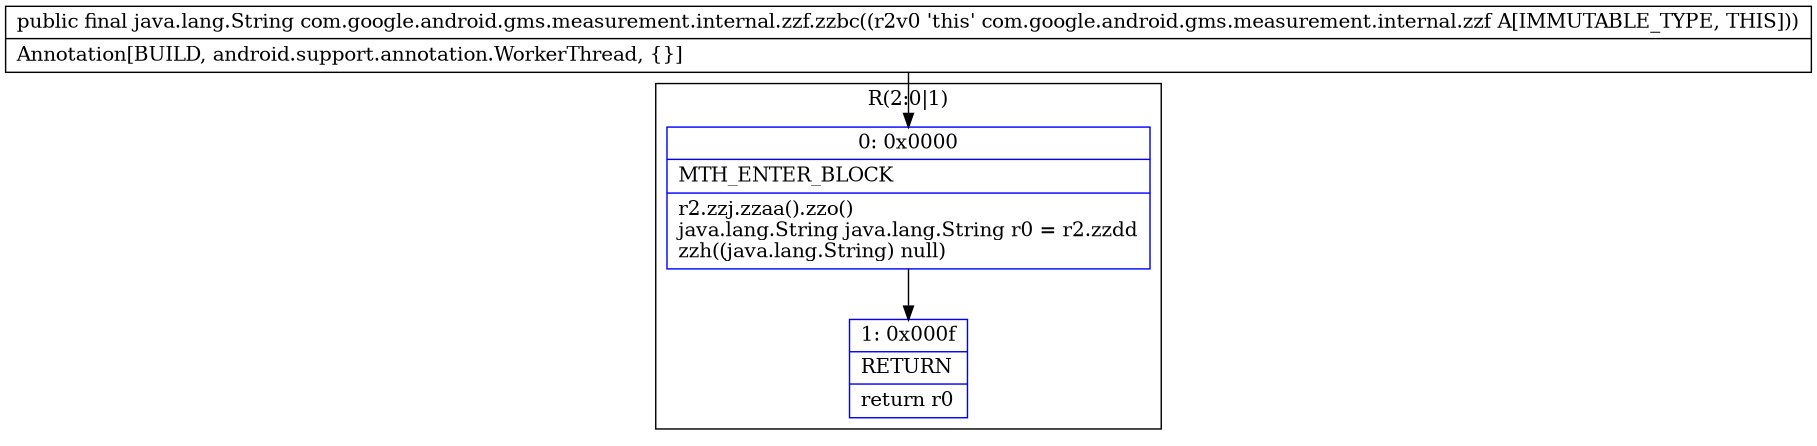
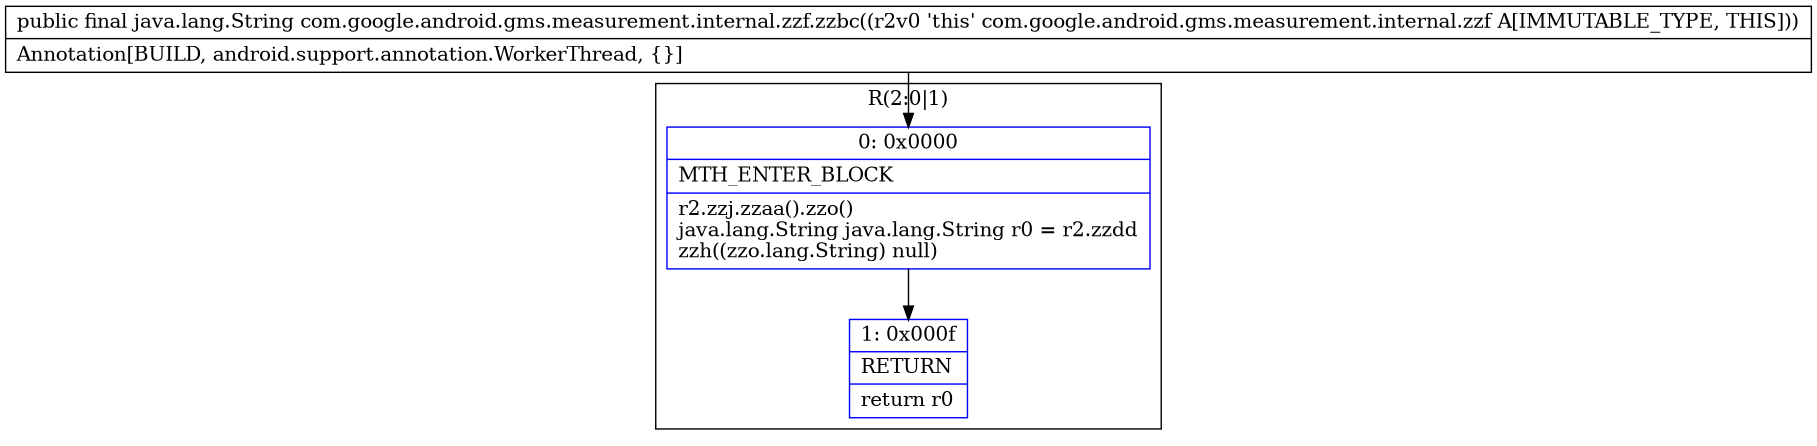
(812, 251) -> (808, 251)
